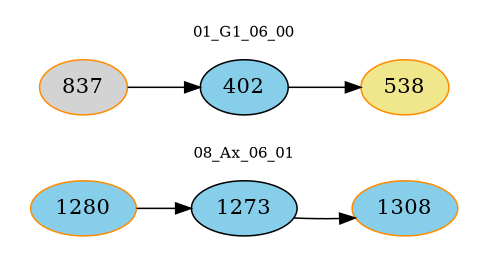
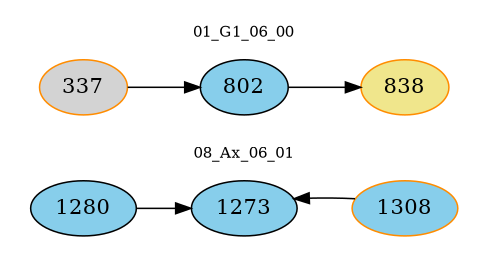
(83, 87) -> (83, 87)
(244, 87) -> (244, 87)
(405, 87) -> (405, 87)
(83, 208) -> (83, 208)
(317, 219) -> (332, 198)
